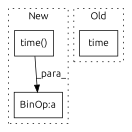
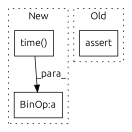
(99, 43) -> (99, 43)
